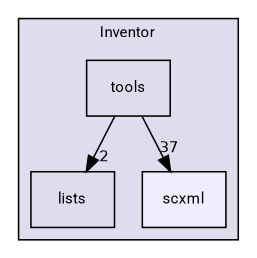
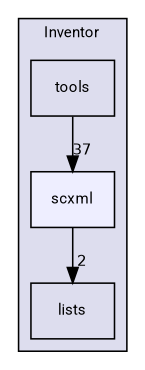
(104, 137) -> (73, 248)
